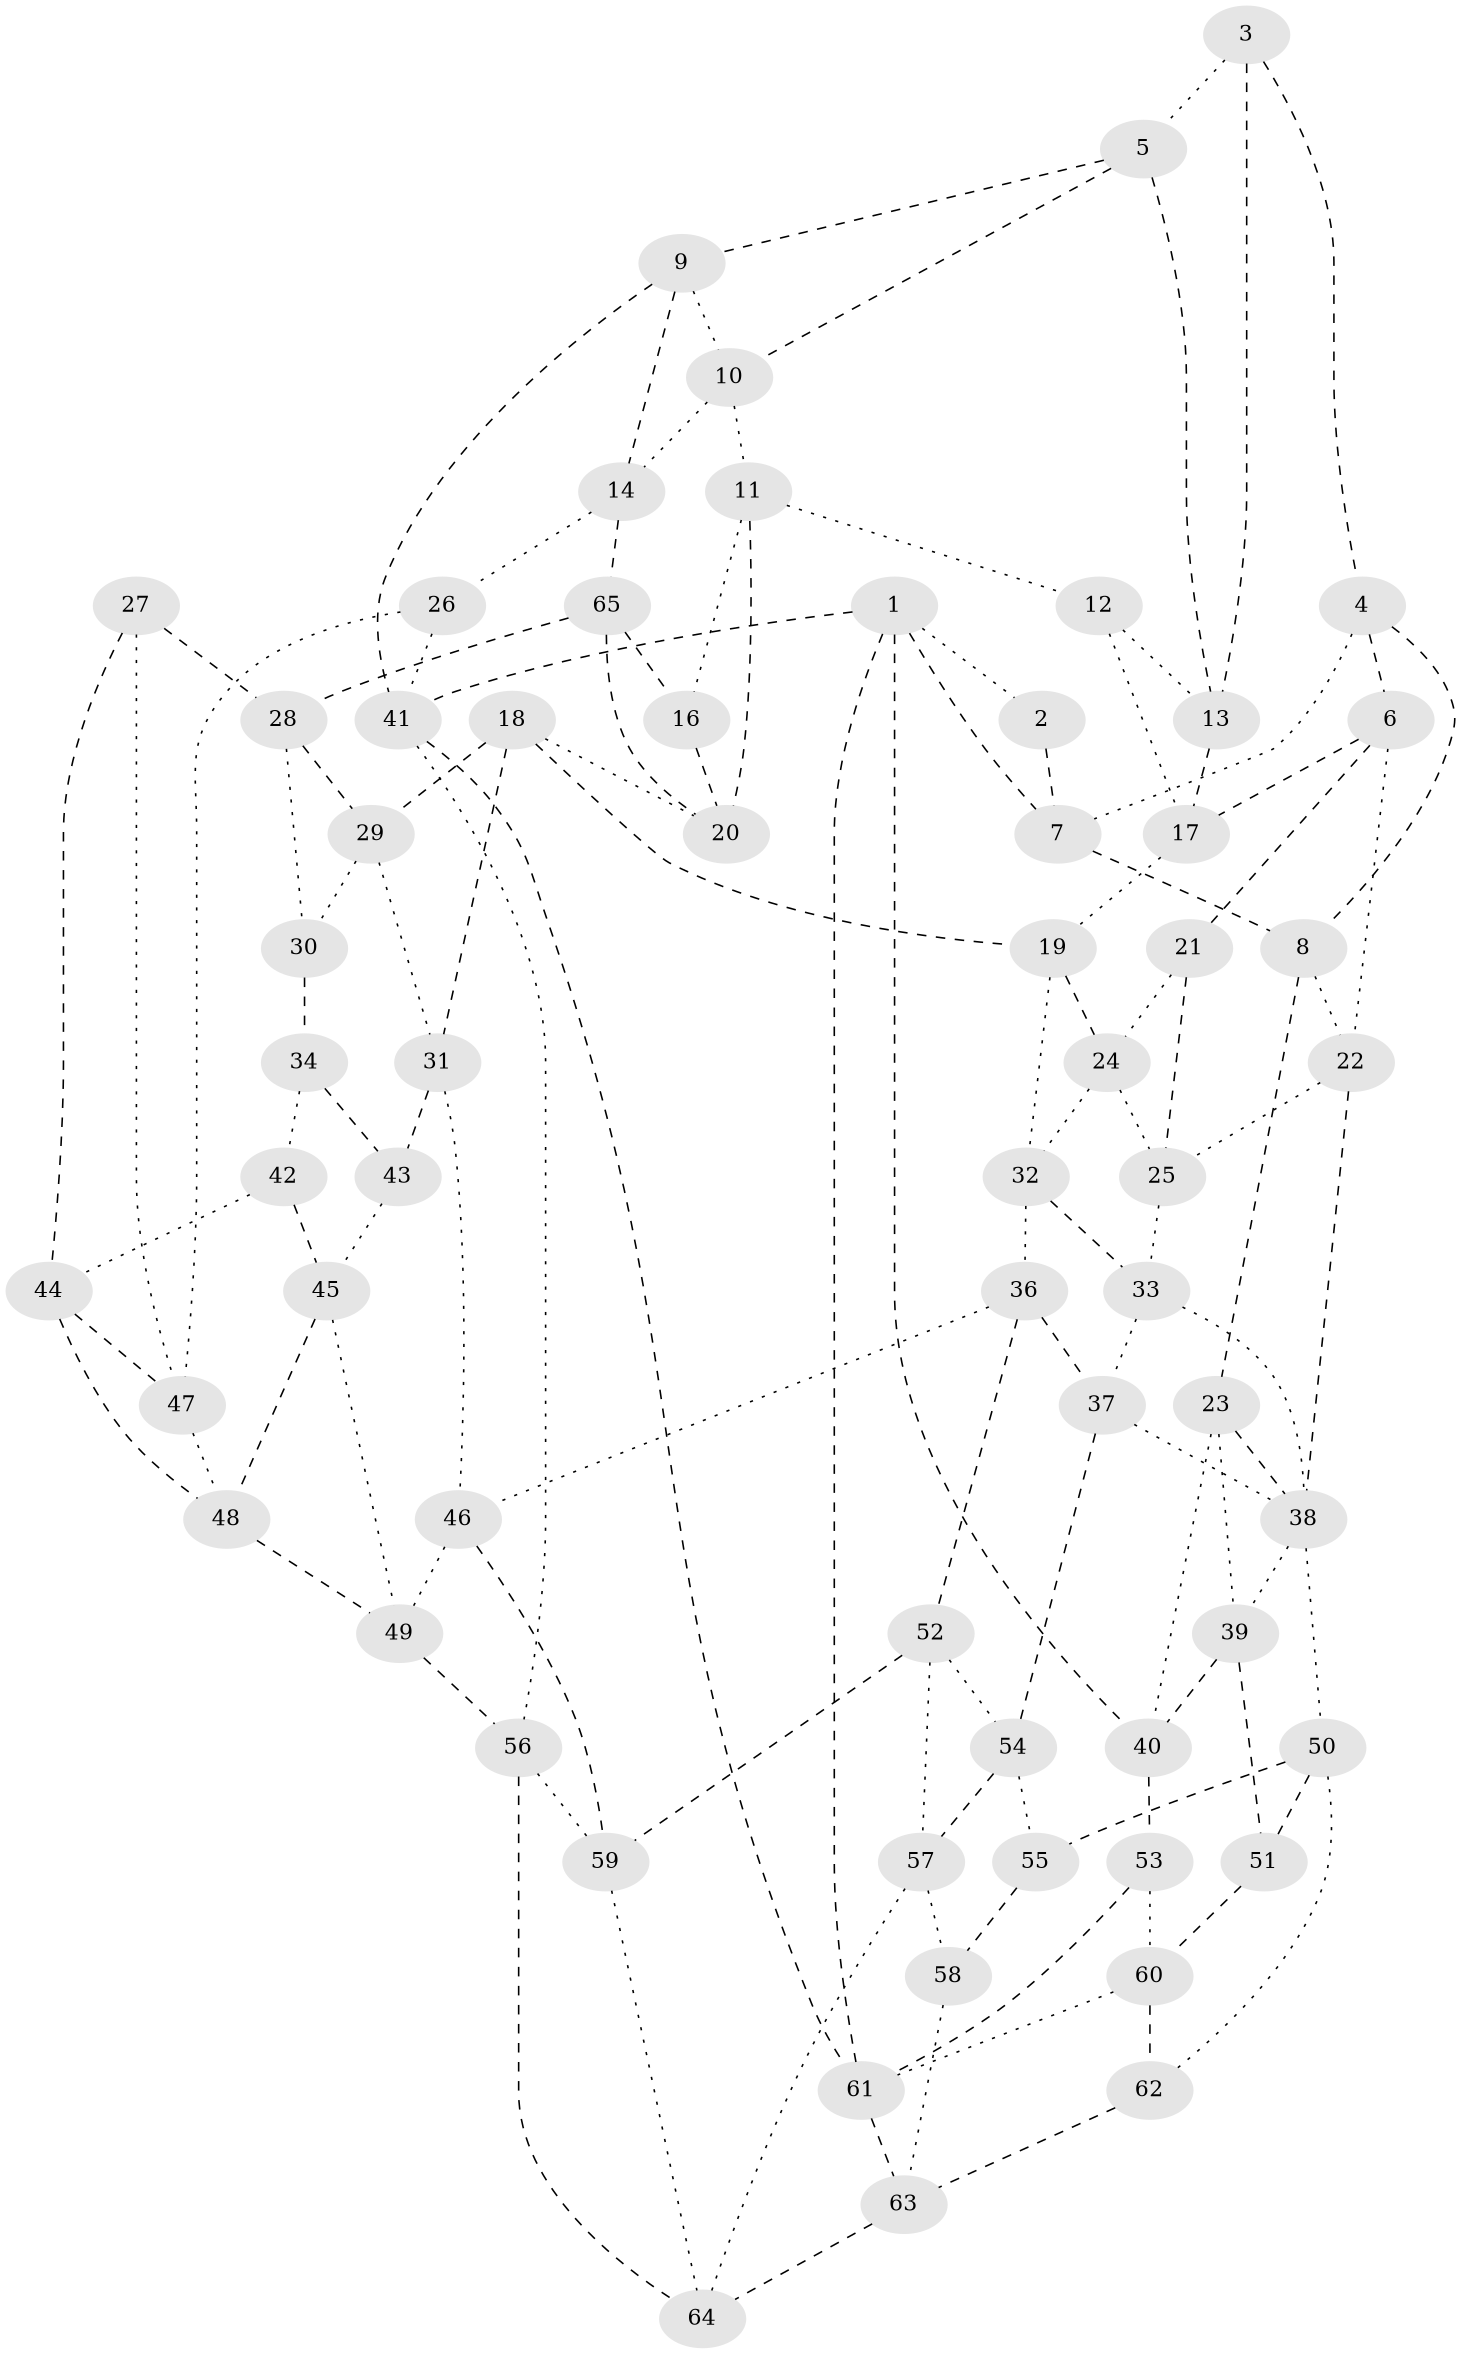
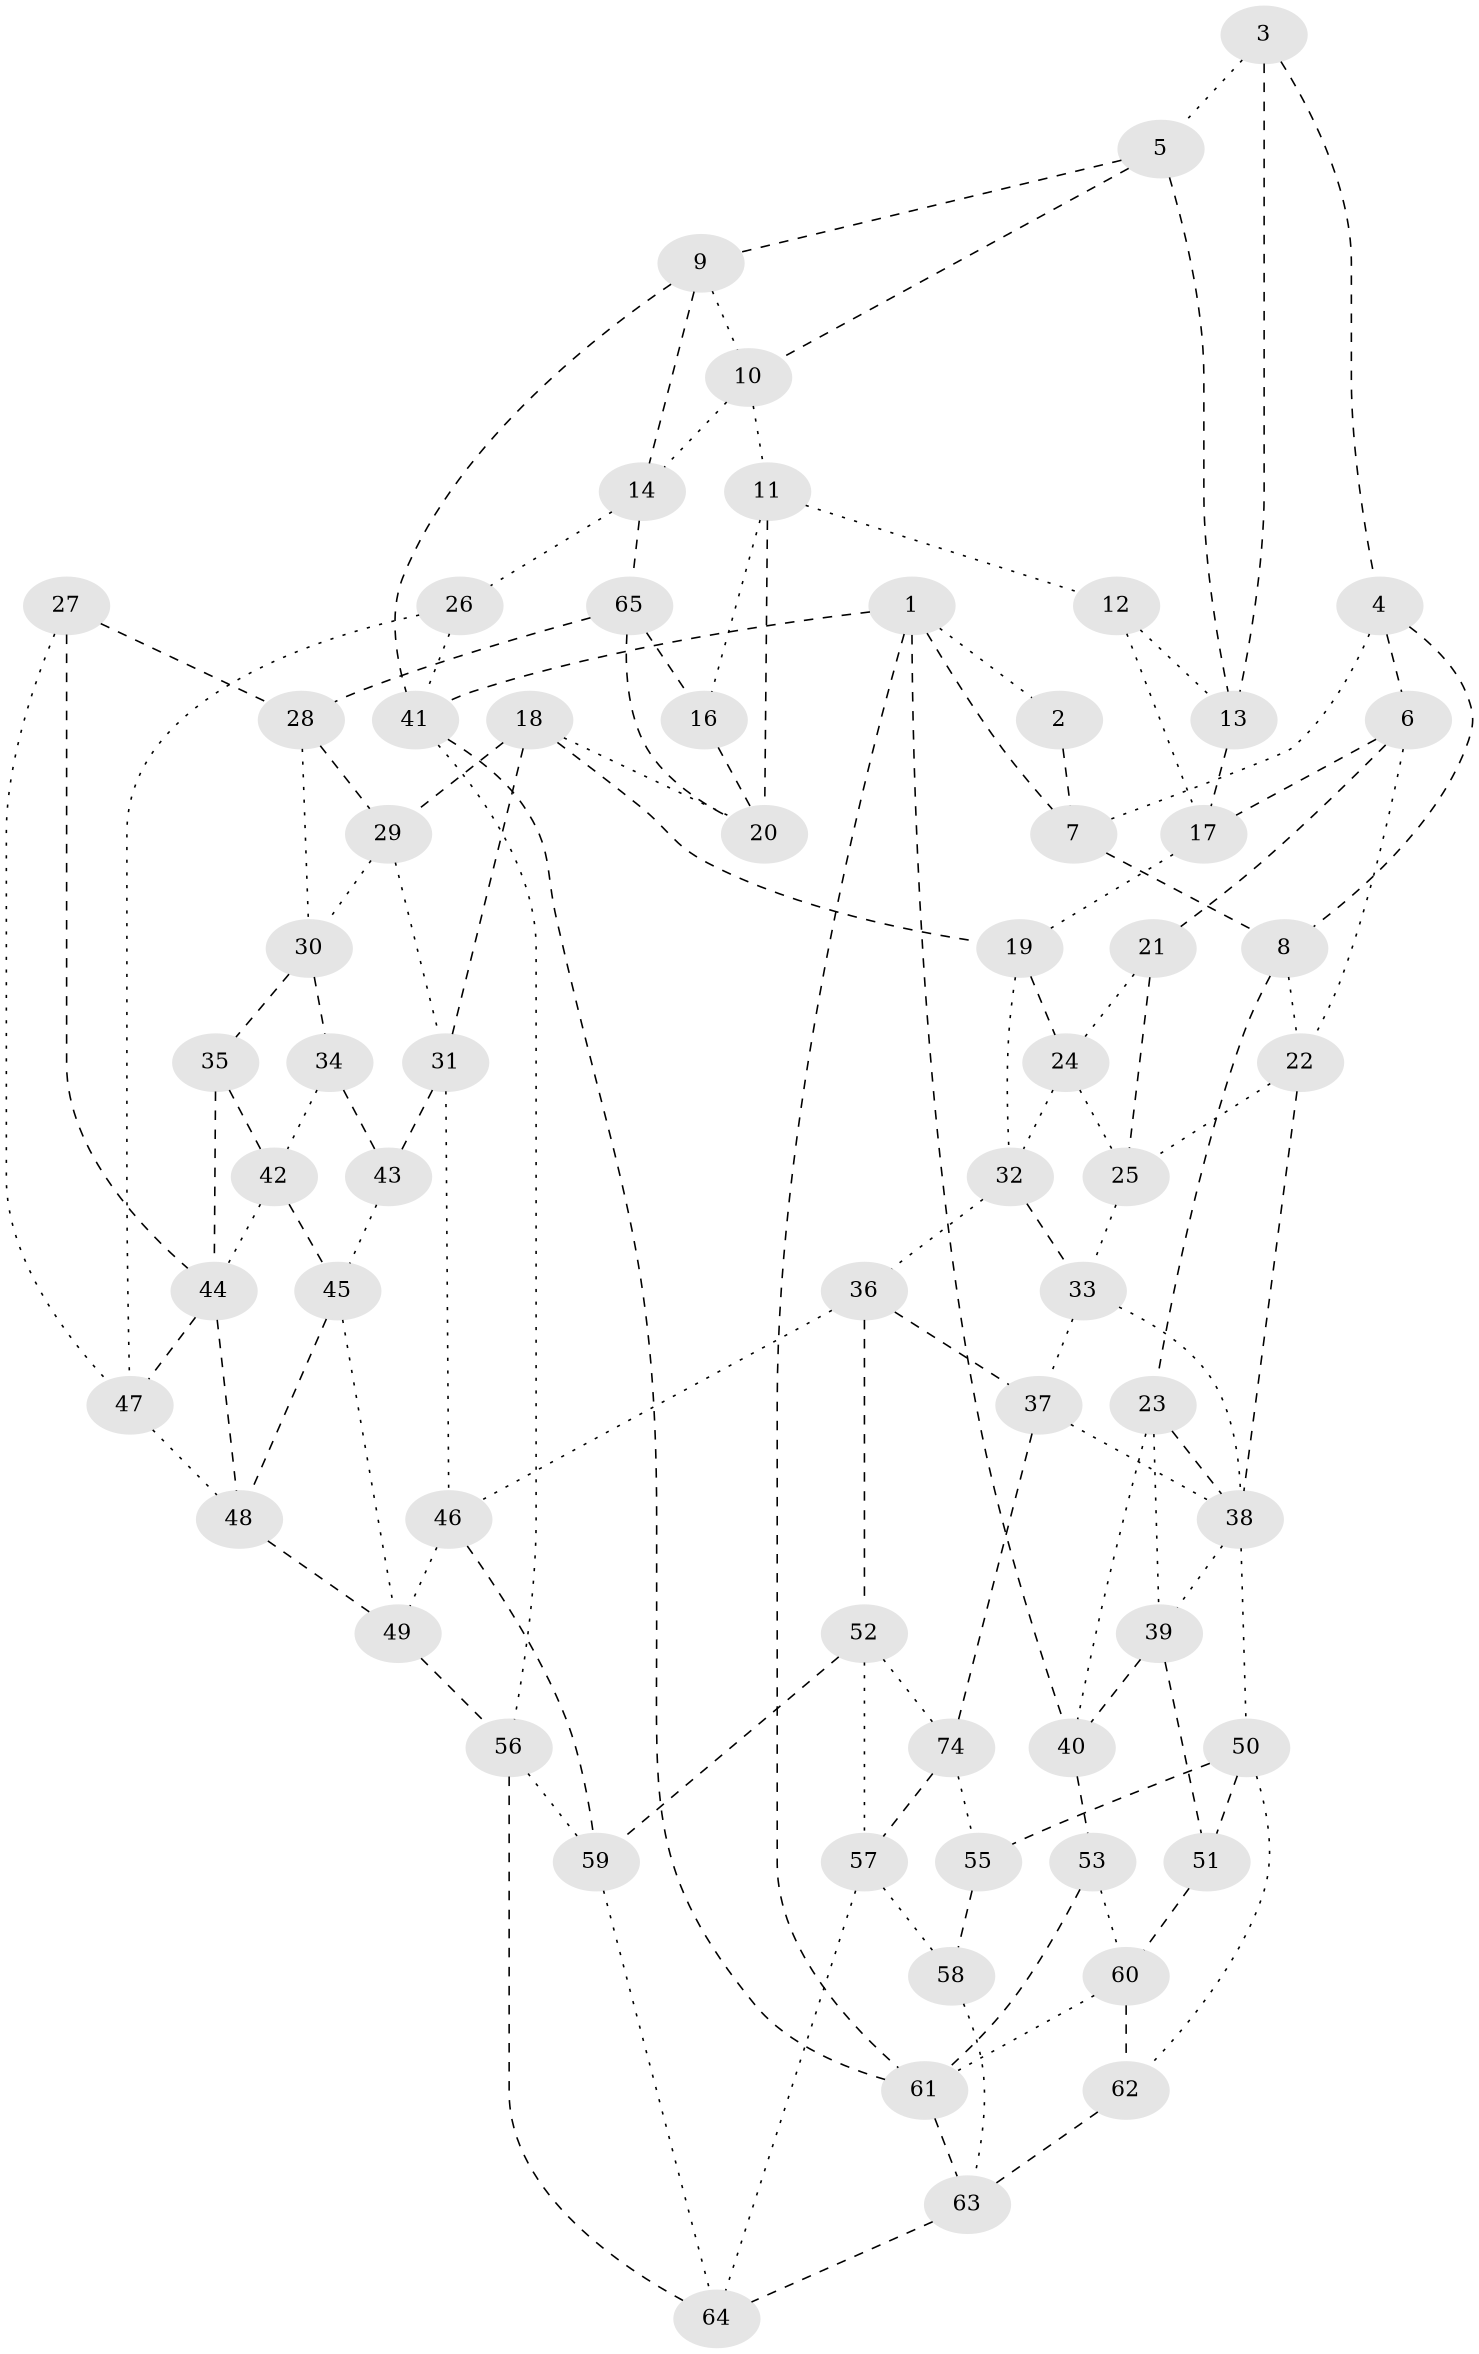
none -> (216, 1063)
(1014, 1748) -> (952, 1748)
